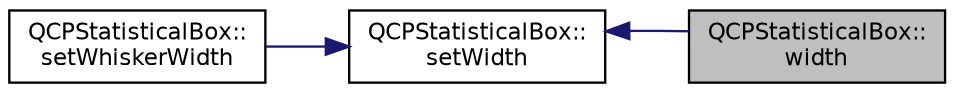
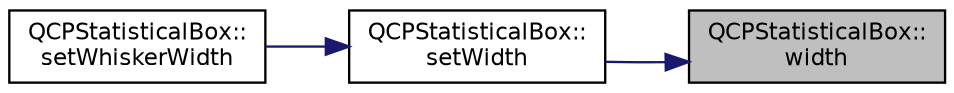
(659, 31) -> (636, 62)
